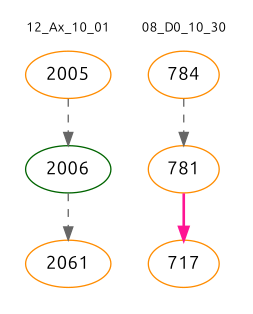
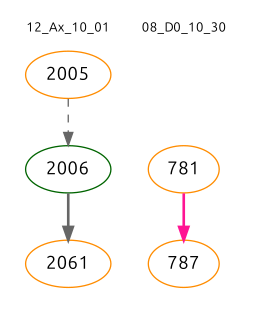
(184, 75) -> none
(68, 210) -> (68, 210)
(184, 264) -> (184, 264)
